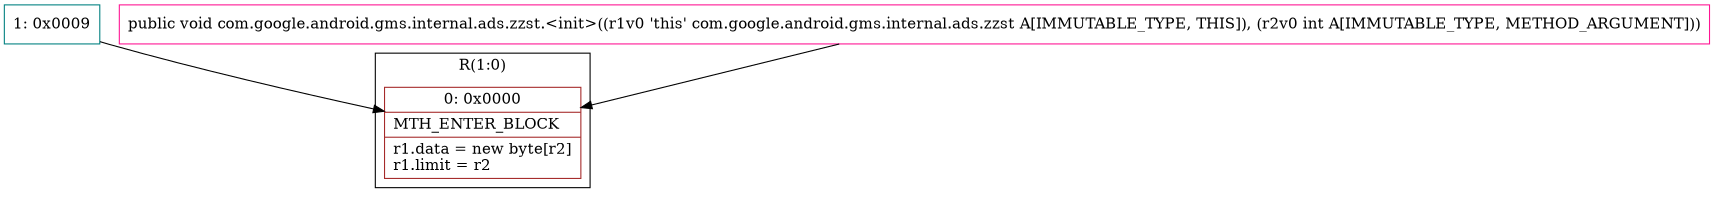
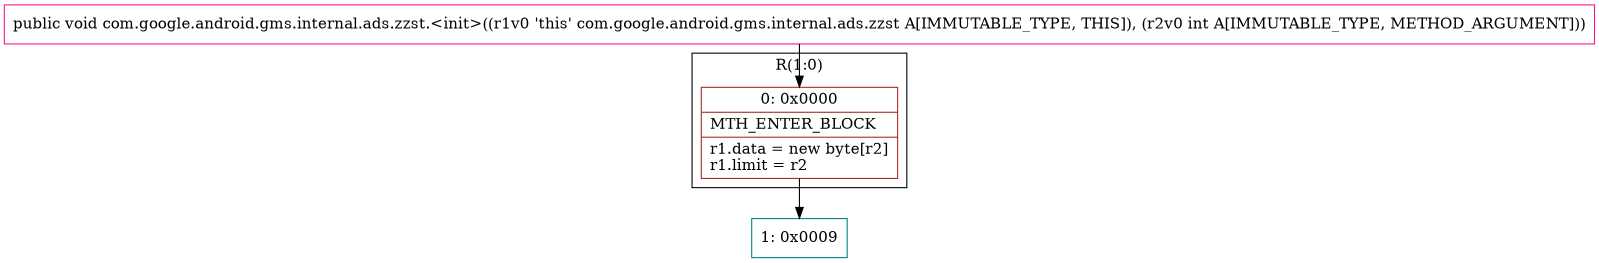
(236, 77) -> (799, 194)
